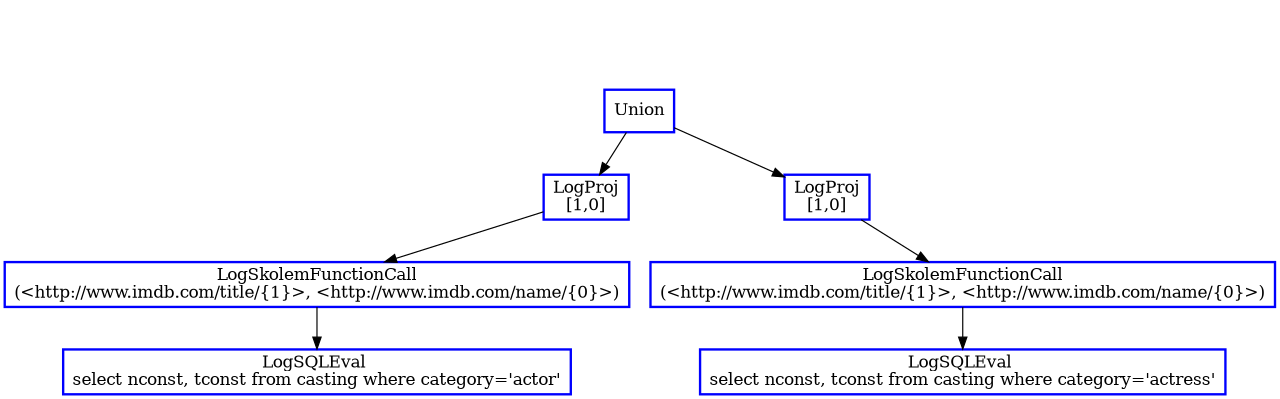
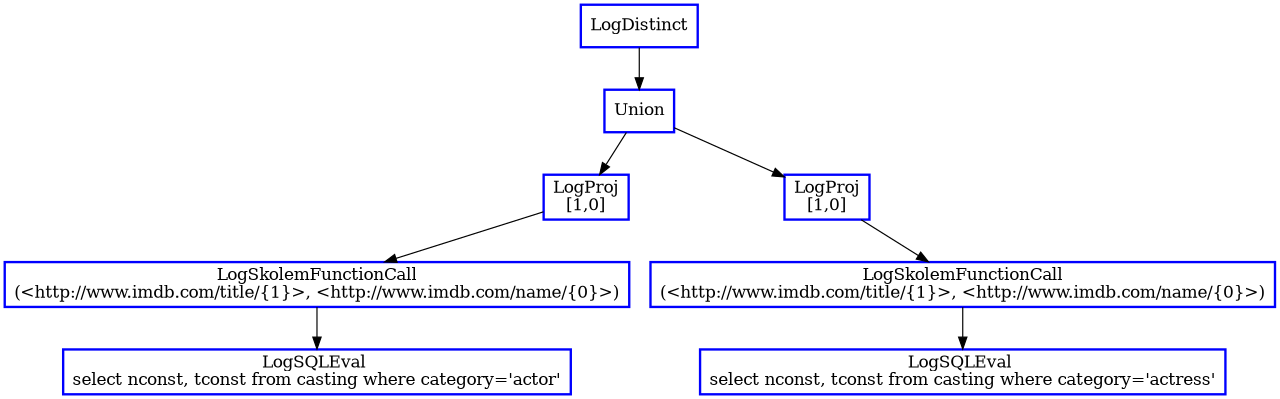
none -> (639, 26)
